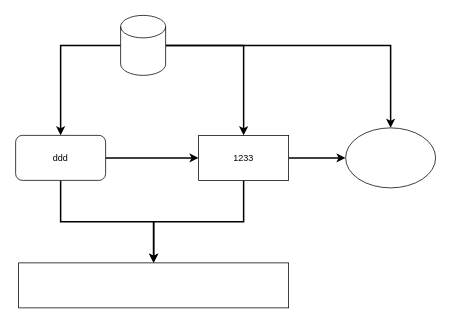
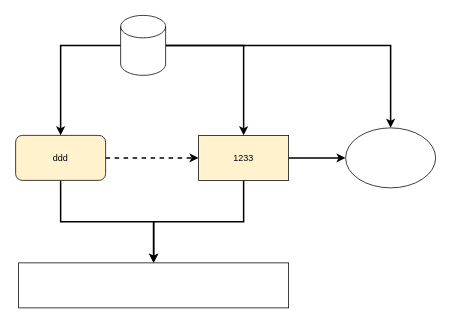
(60, 158) -> (60, 158)
(148, 158) -> (148, 158)
(243, 158) -> (243, 158)
